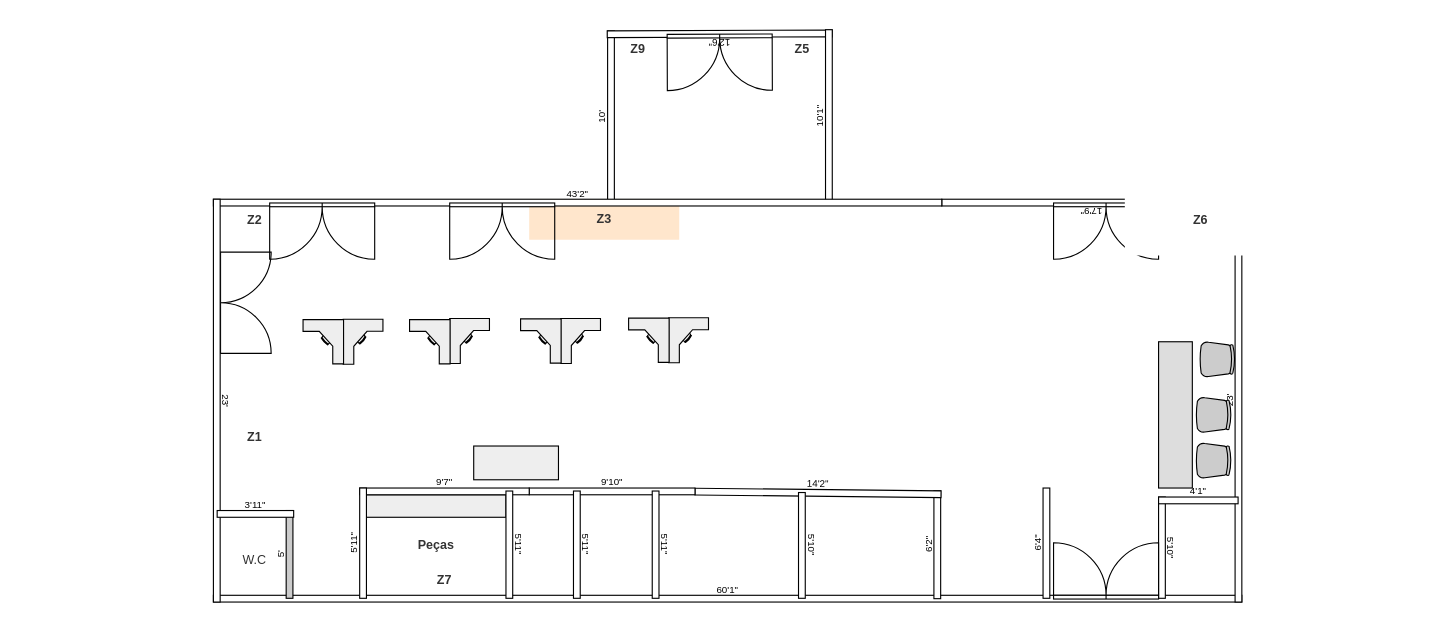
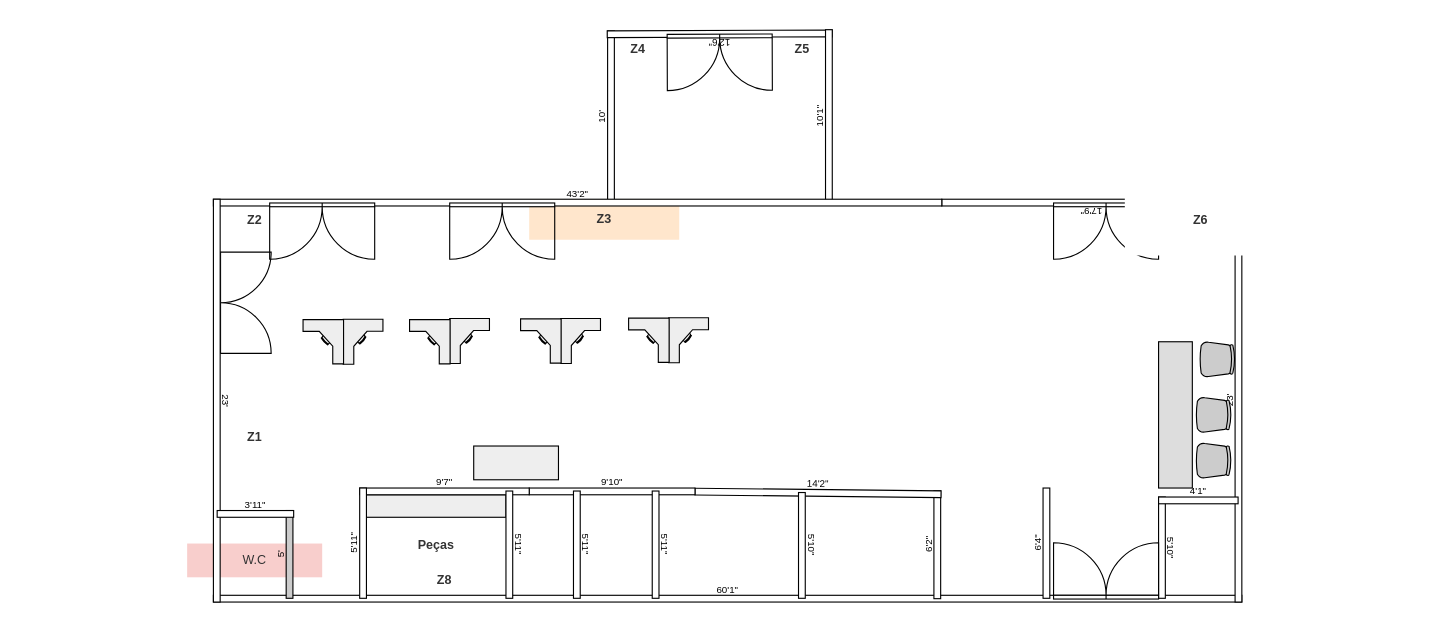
(638, 50) -> (638, 50)
(255, 560) -> (255, 560)
(444, 581) -> (444, 581)
